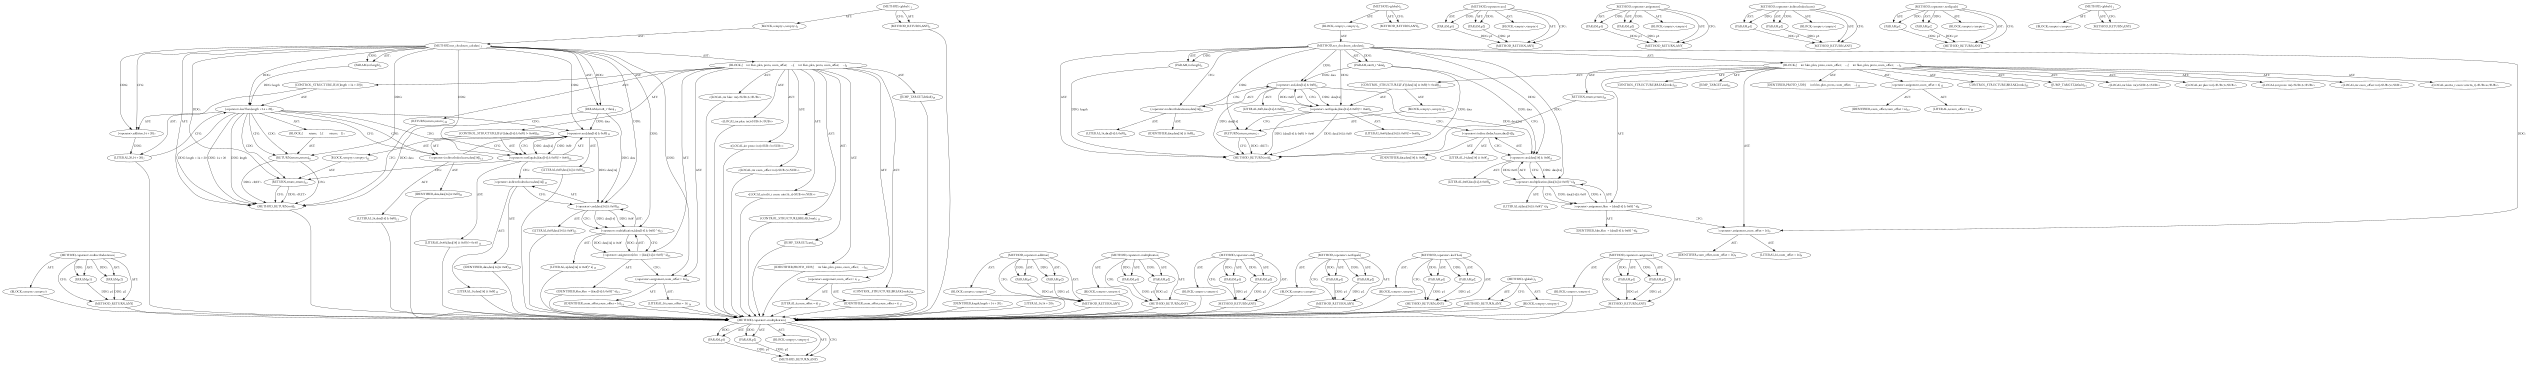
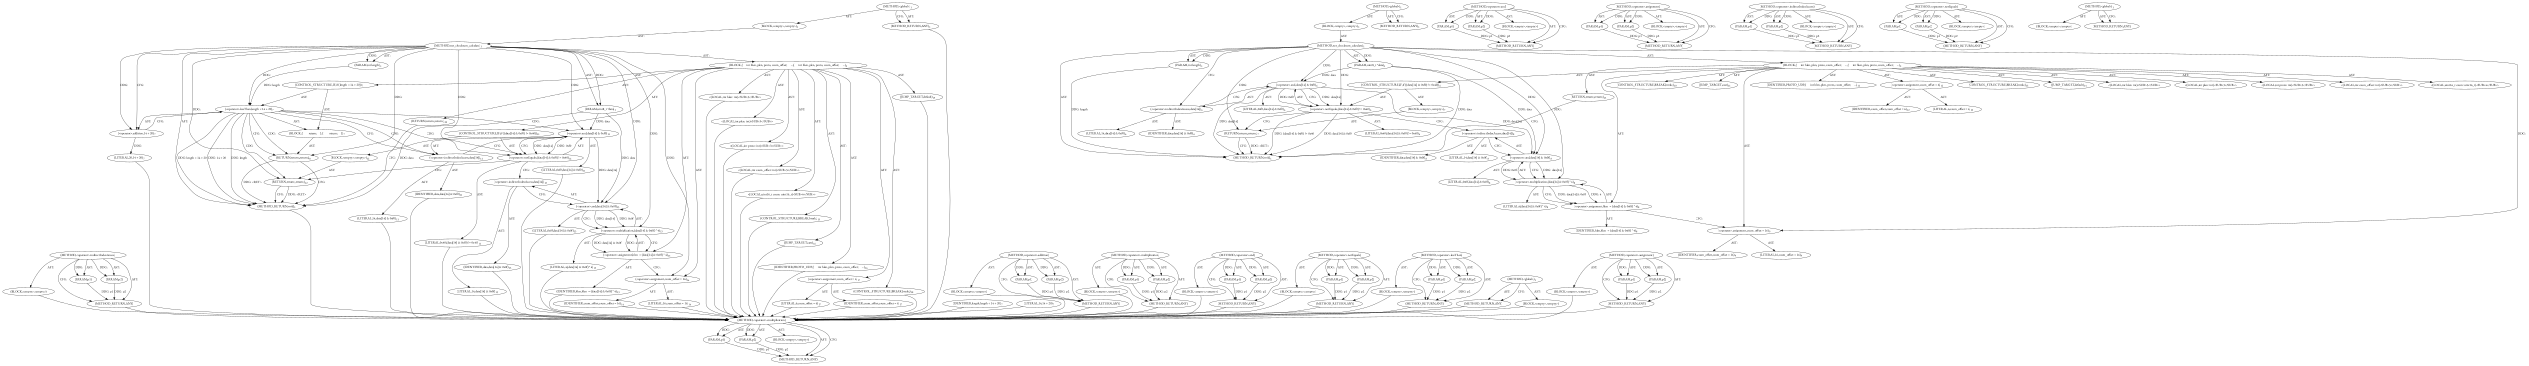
(212, 106) -> (323, 108)
(189, 138) -> (178, 116)
